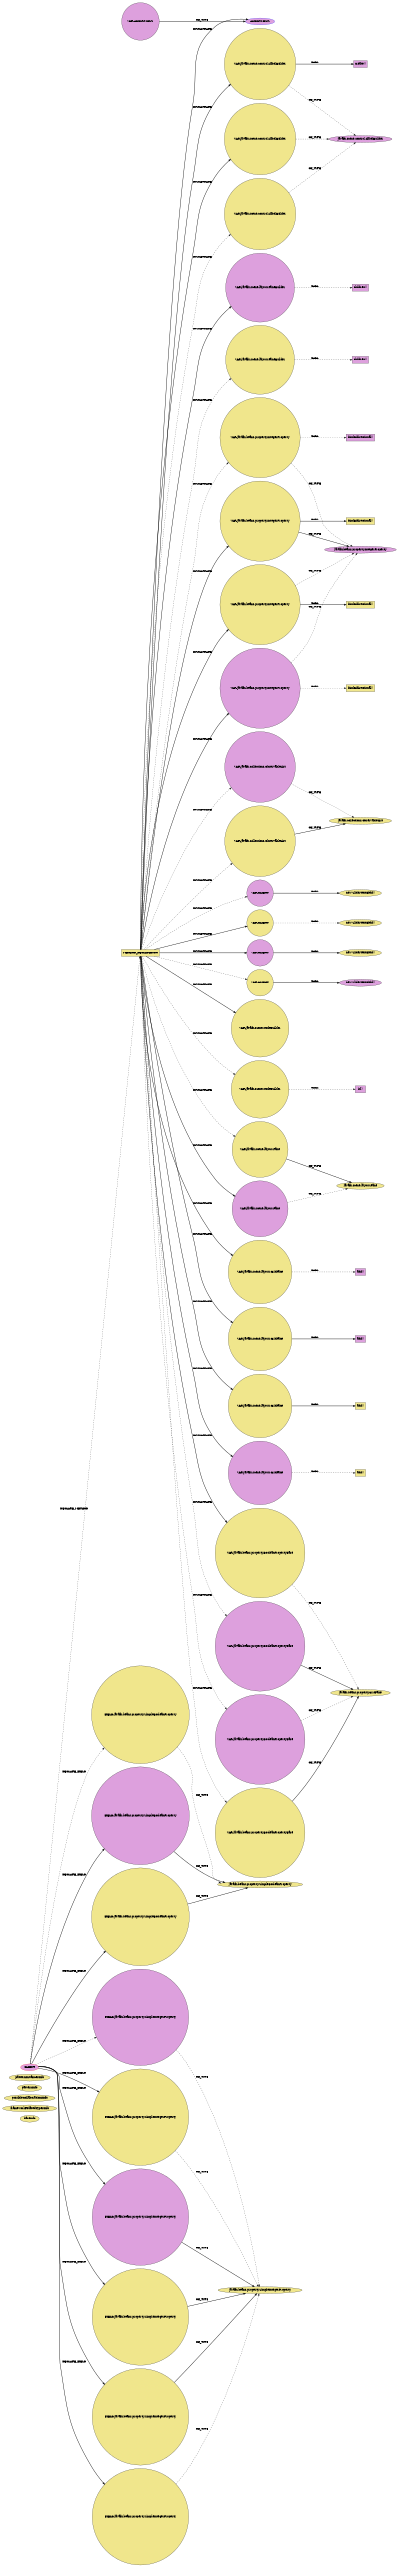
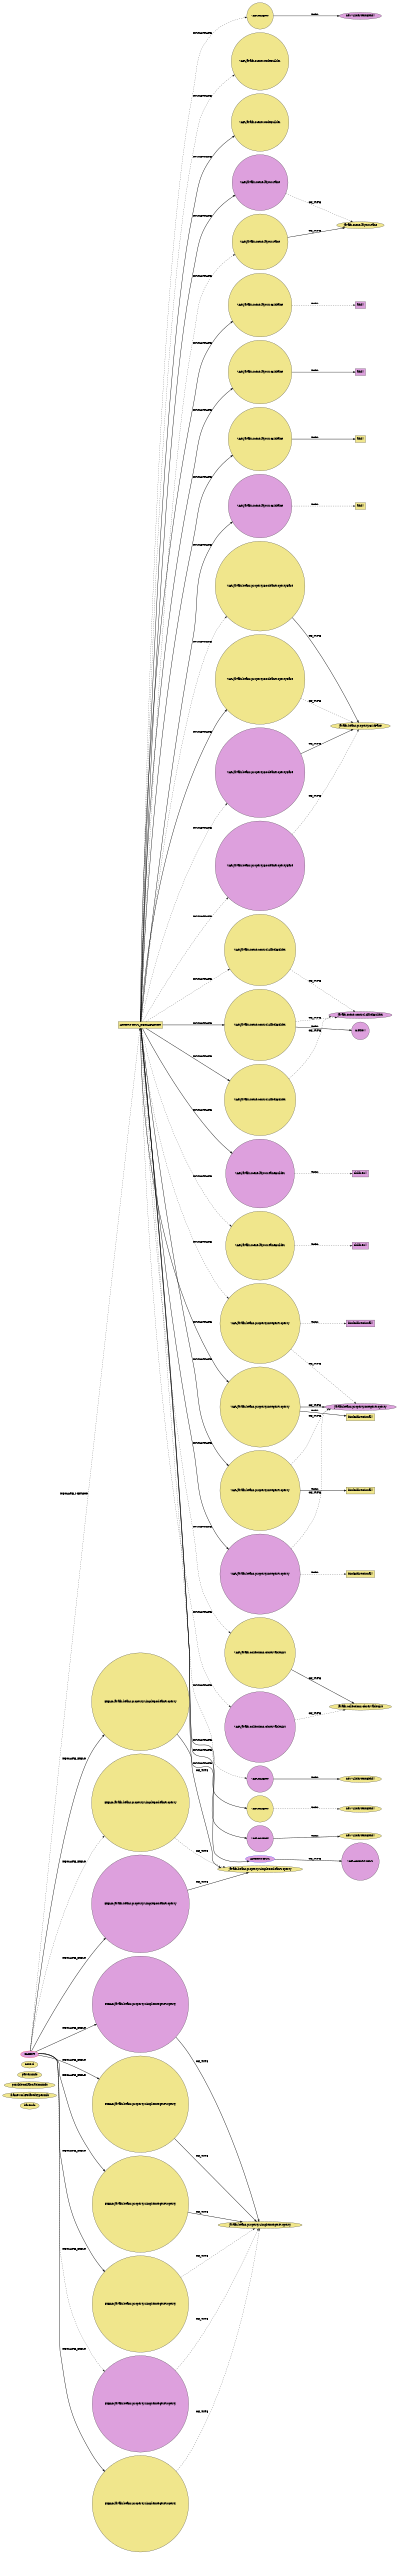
(201, 22) -> (307, 1860)
(360, 64) -> (360, 1031)
(140, 953) -> (140, 1025)
(360, 1089) -> none
(30, 2078) -> (30, 2065)
